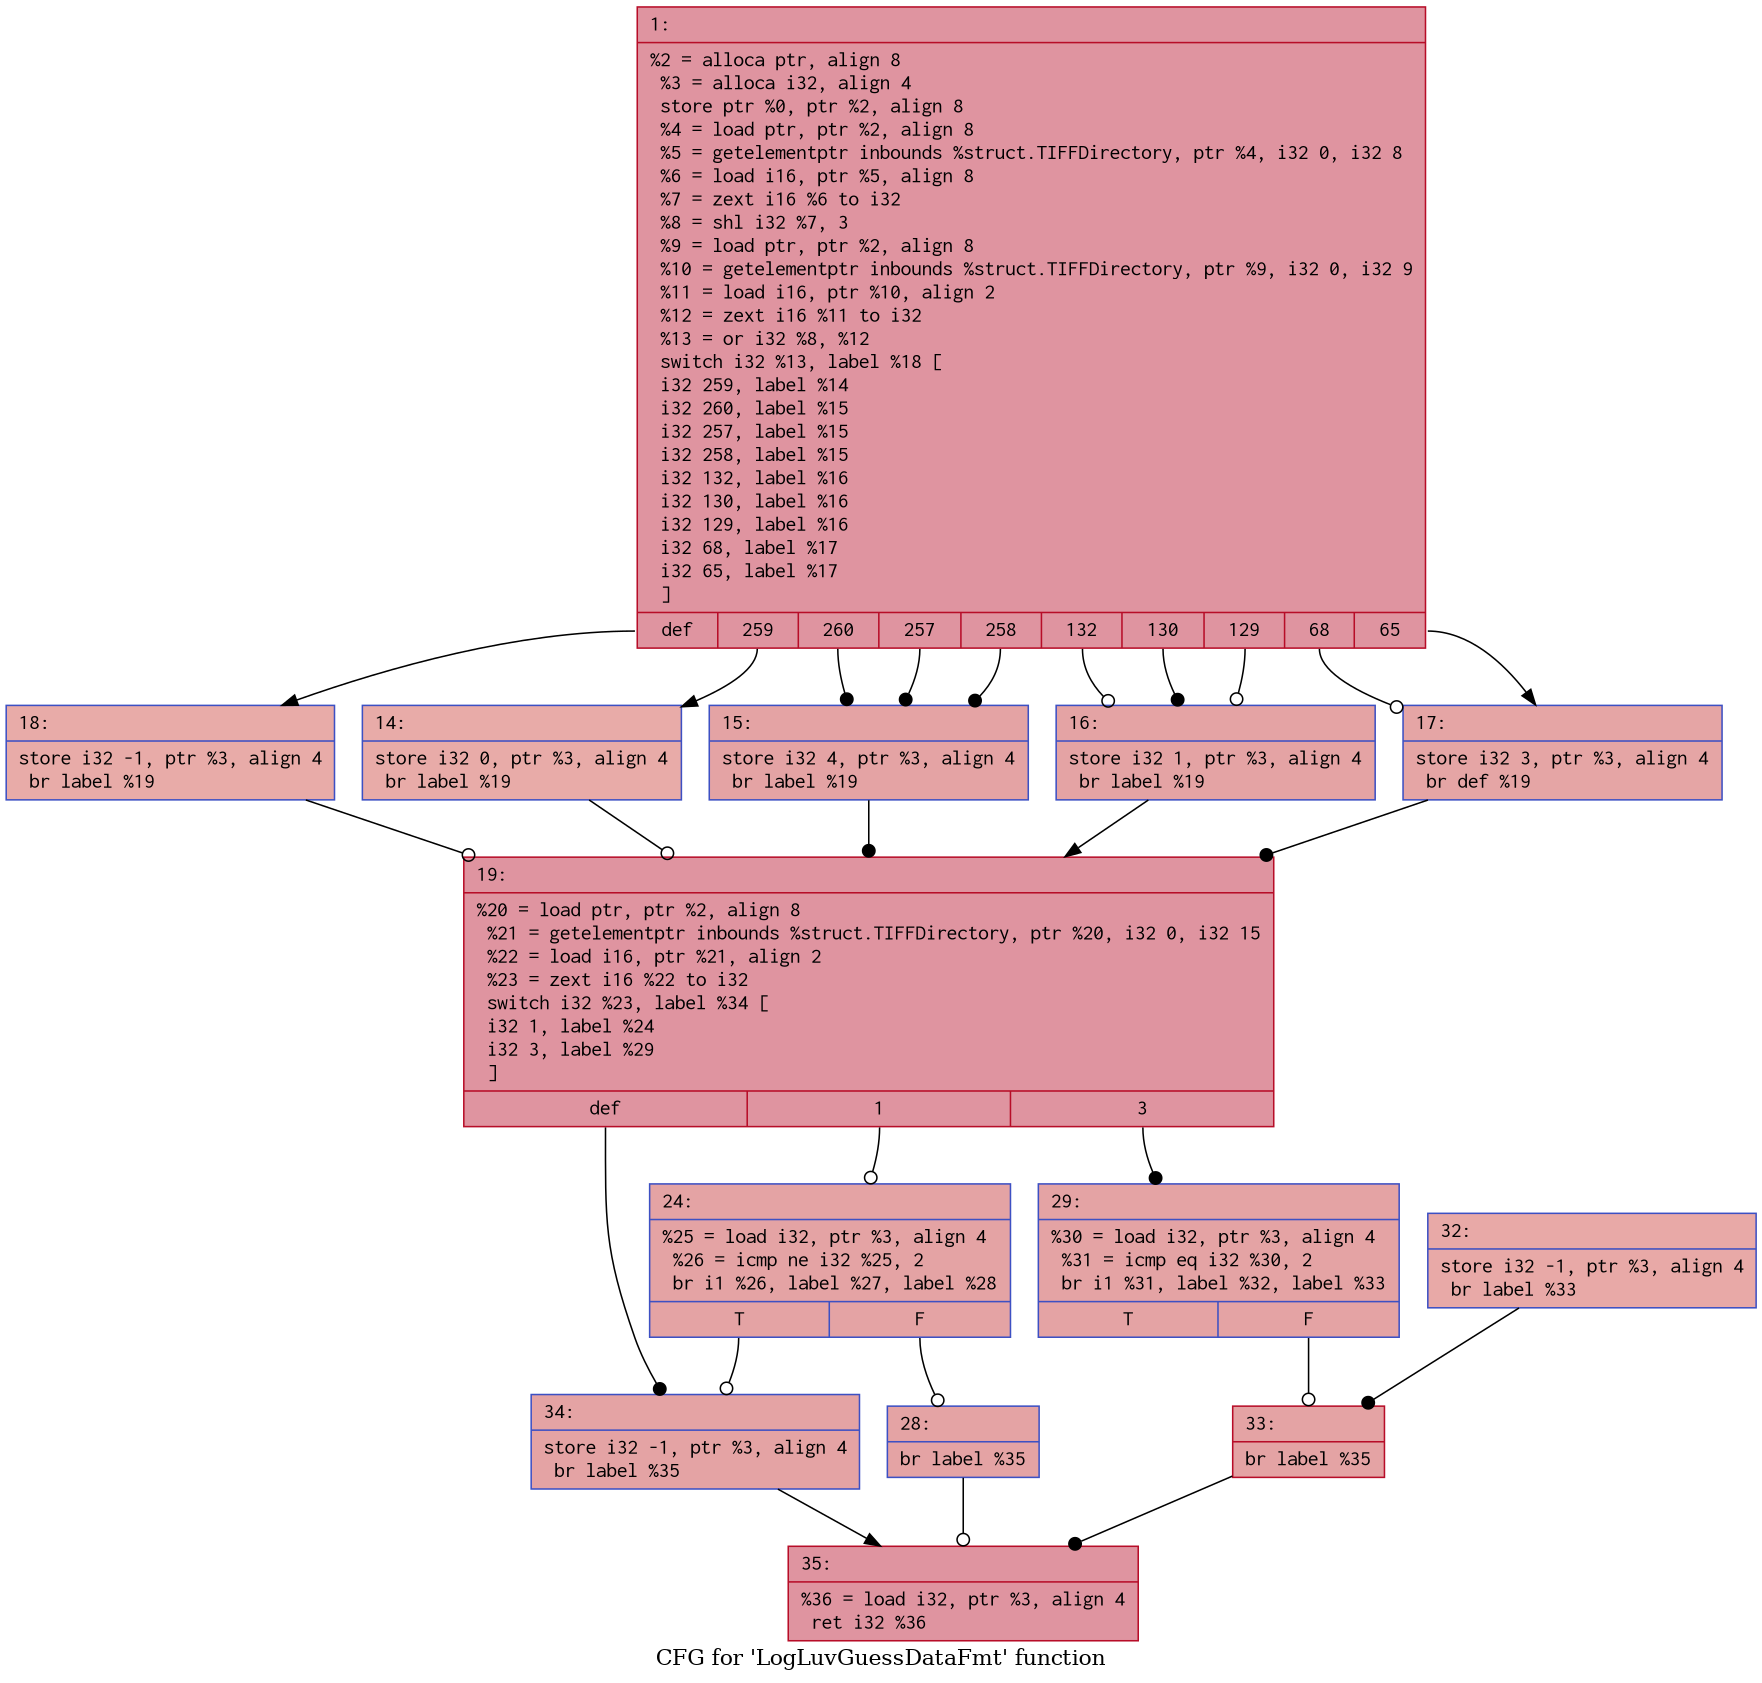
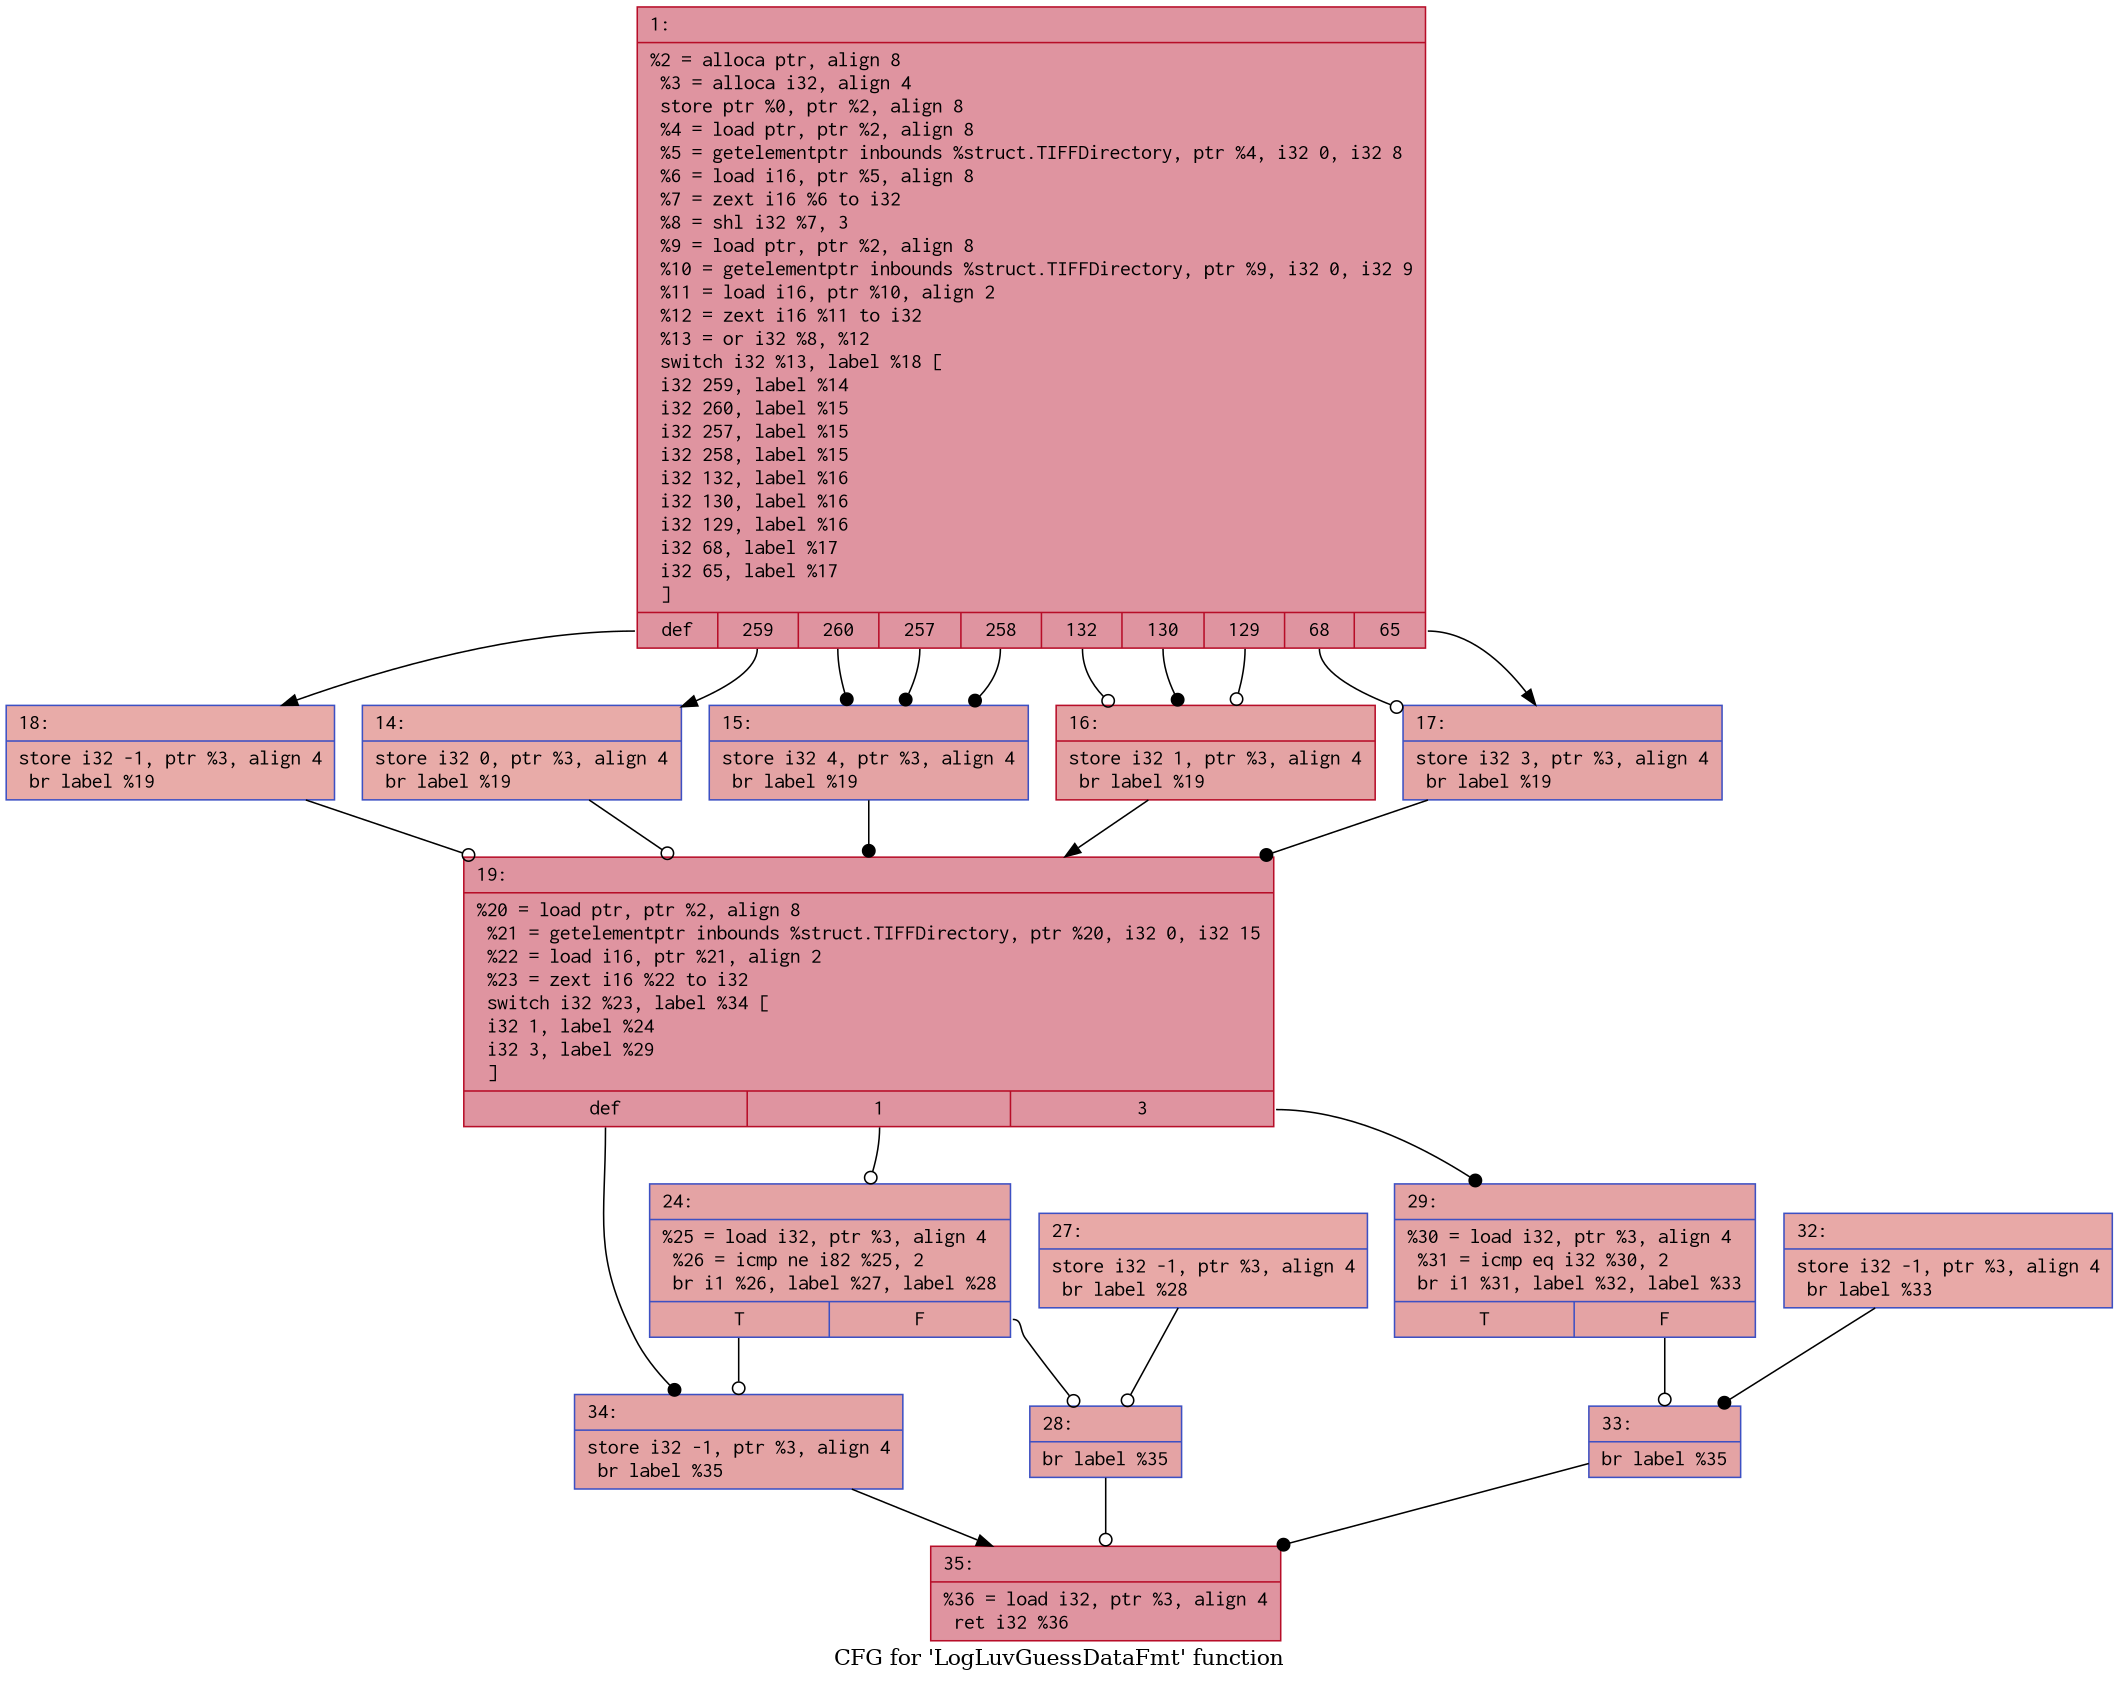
(1216, 753) -> (1216, 753)
(1474, 781) -> (1484, 781)
(793, 1260) -> (793, 1260)
none -> (1203, 1261)
(1309, 1442) -> (1665, 1442)
